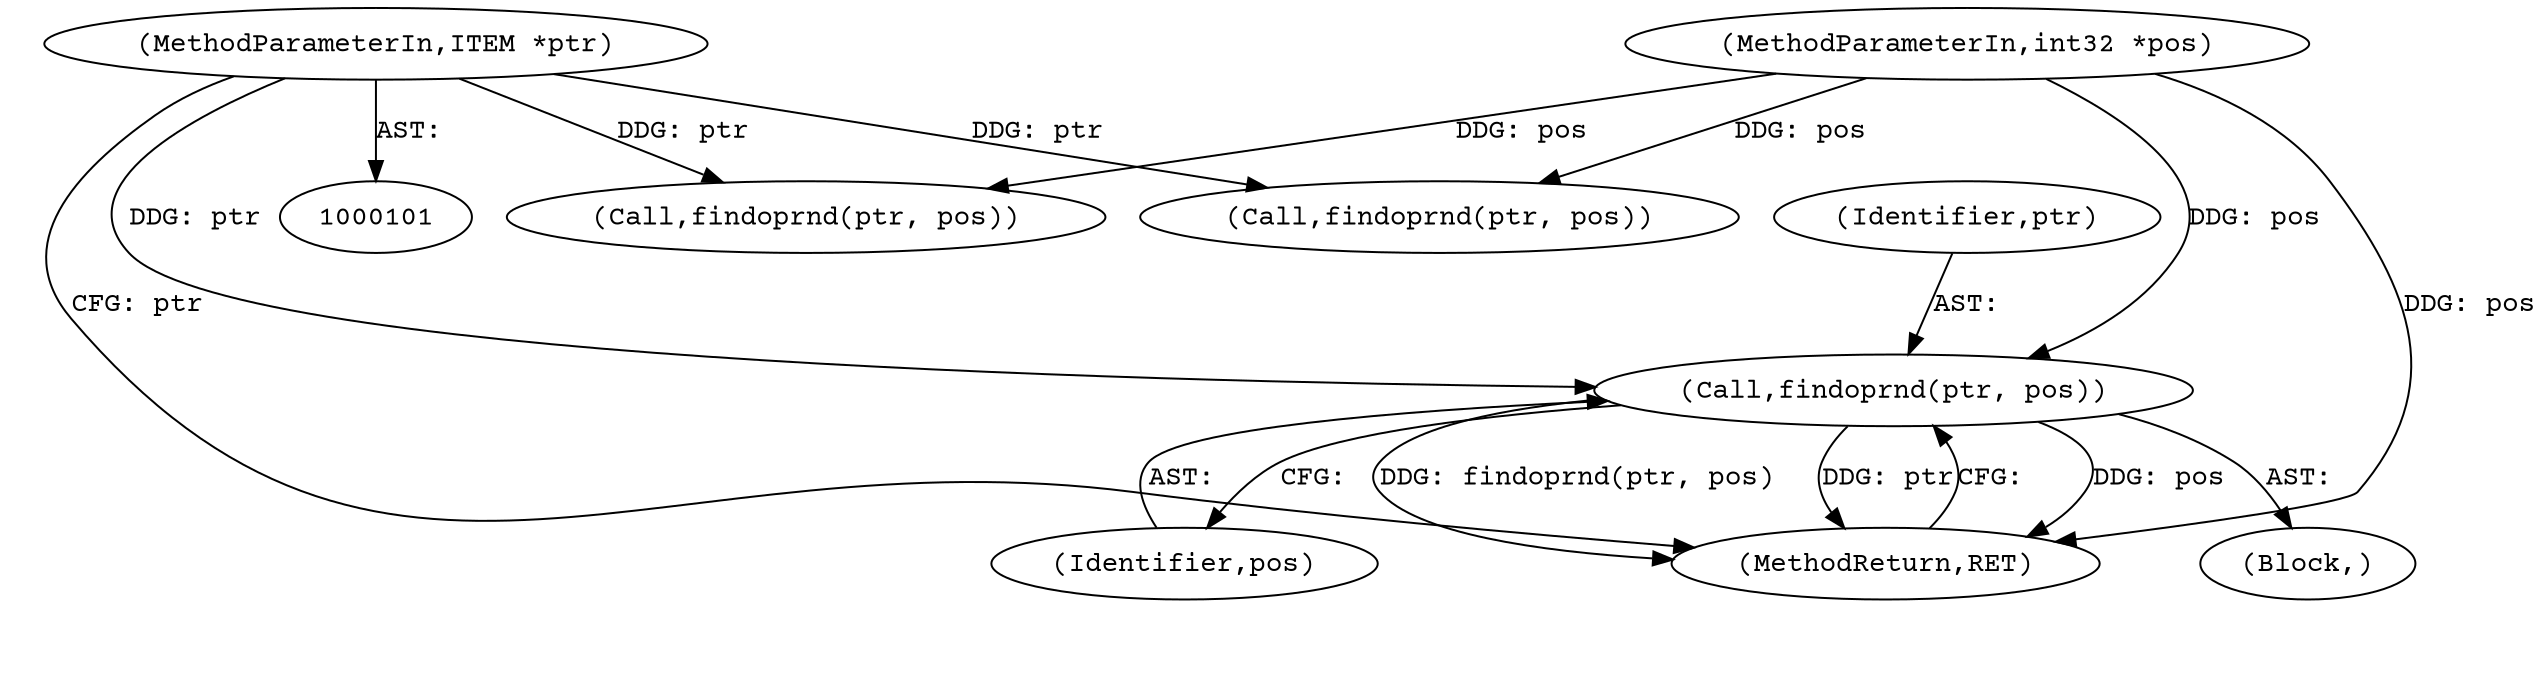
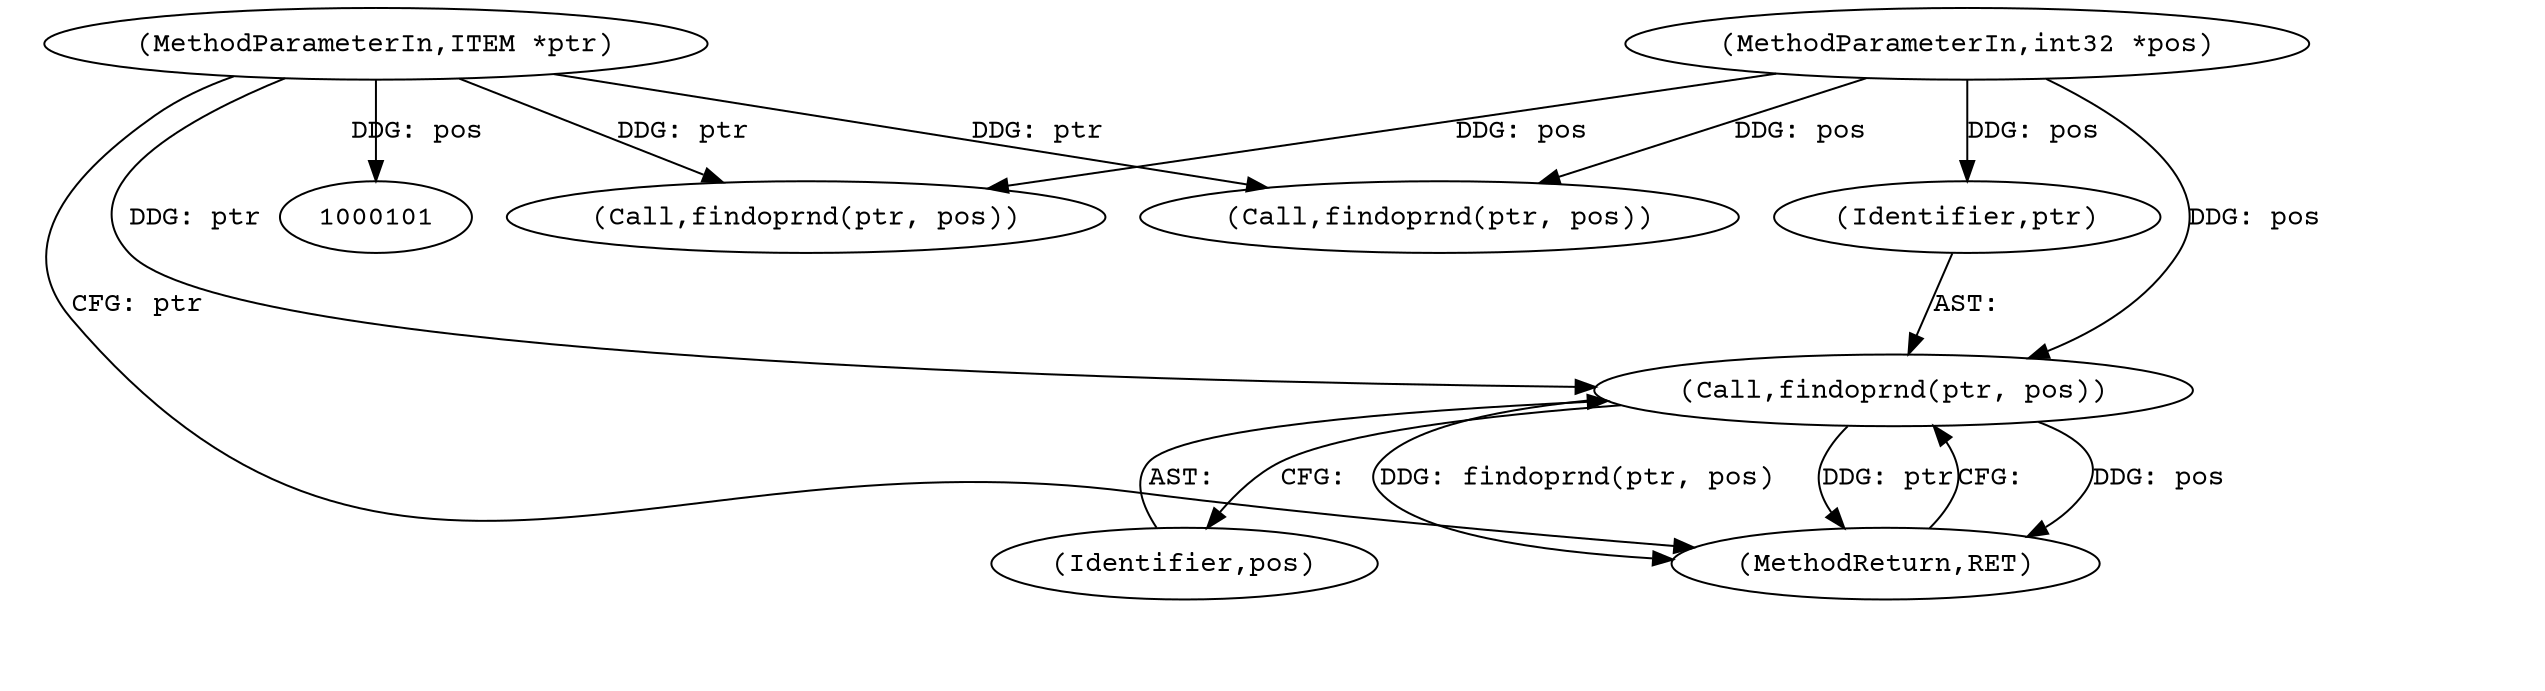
(418, 130) -> (418, 130)
(2411, 372) -> (1967, 120)
(2308, 564) -> none
